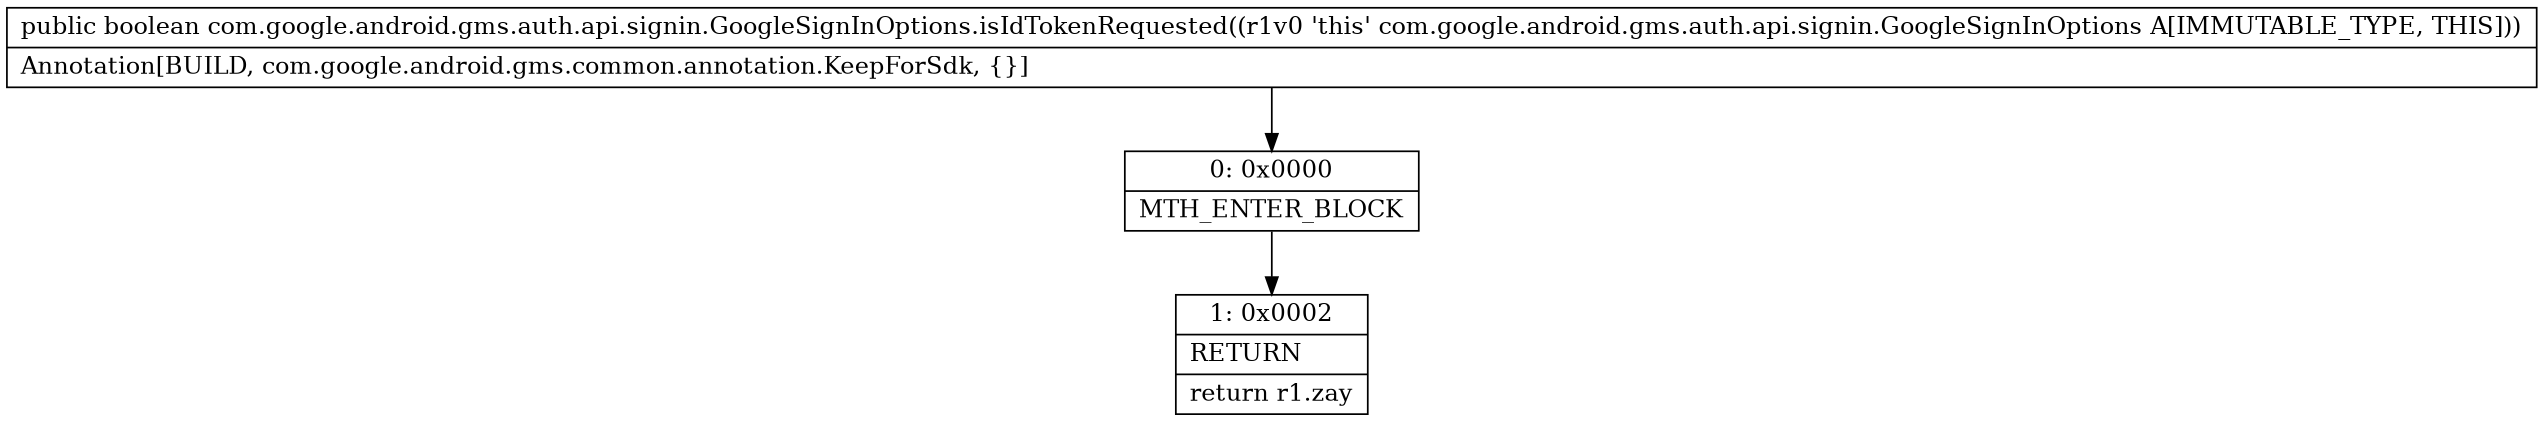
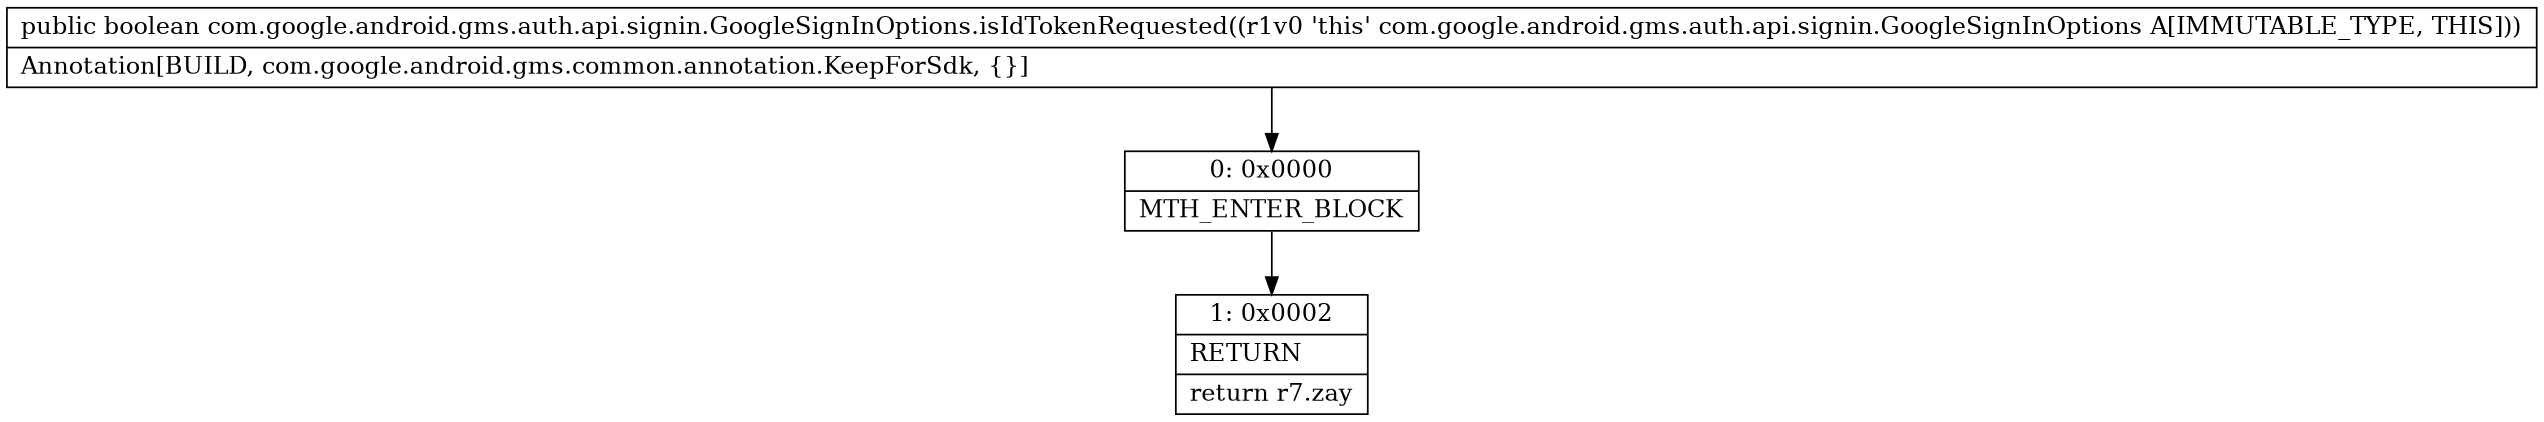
(1272, 393) -> (1272, 393)
